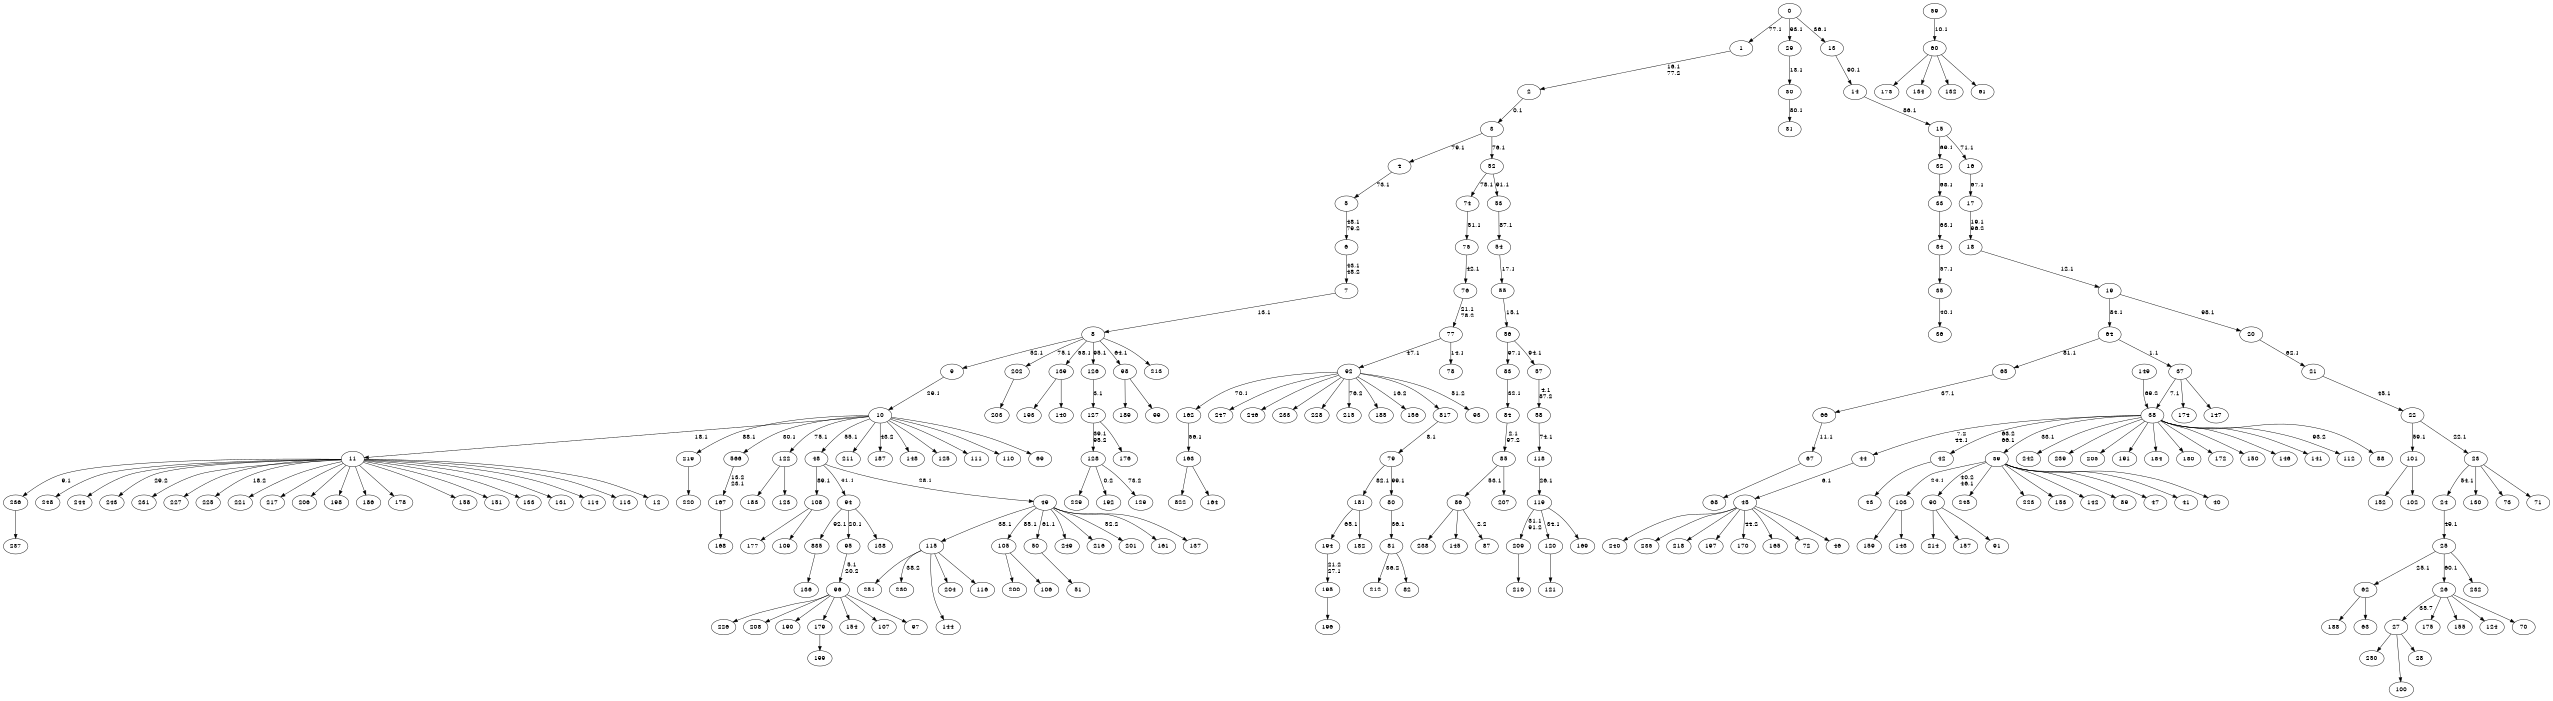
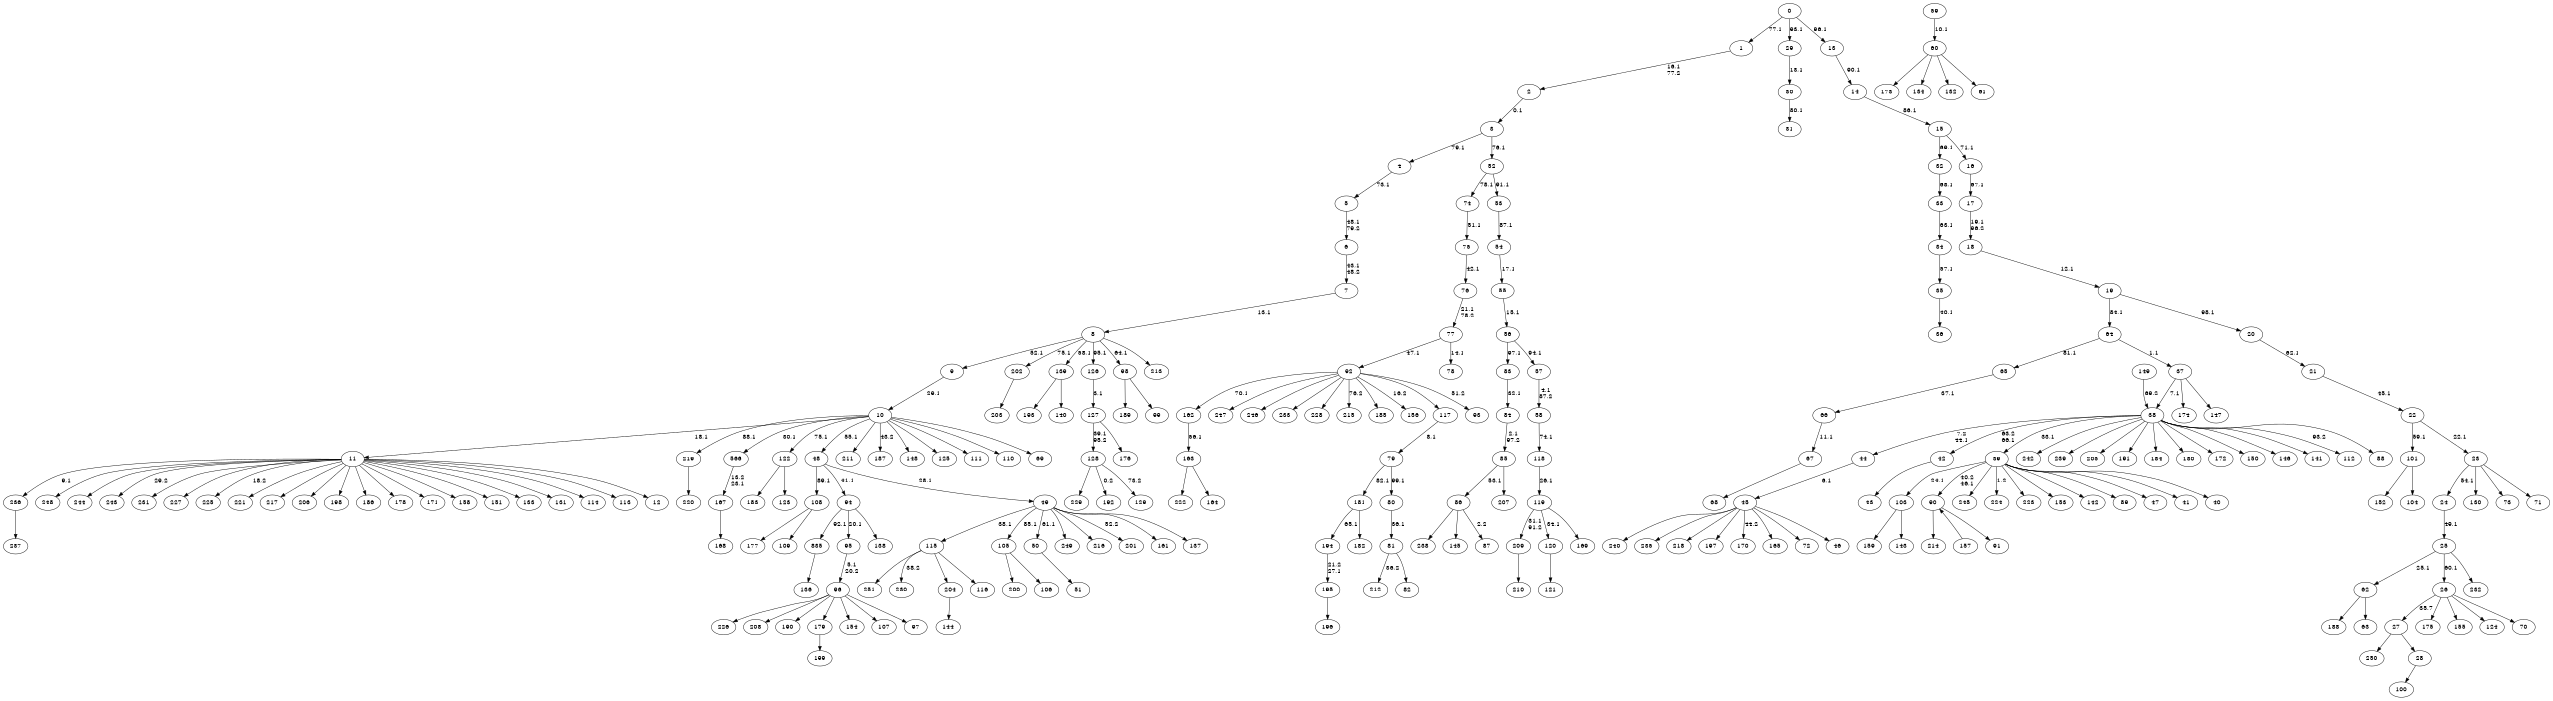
(1820, 30) -> (1820, 30)
(1445, 415) -> (1445, 415)
none -> (433, 503)
(1180, 503) -> (1180, 503)
none -> (1997, 503)
(2412, 503) -> (2412, 503)
(1946, 524) -> (1953, 525)
(932, 586) -> (949, 606)
(2399, 656) -> (2412, 672)
